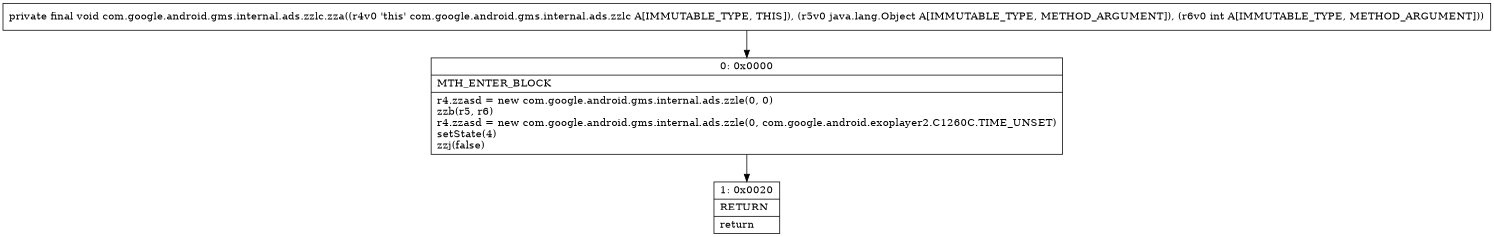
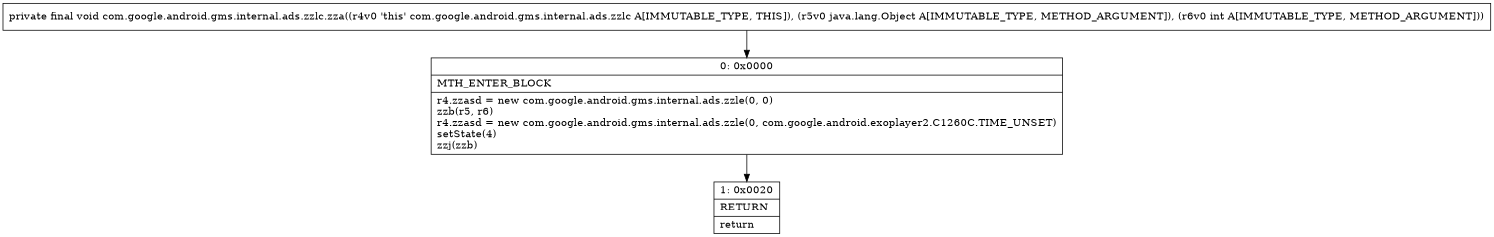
(461, 145) -> (458, 145)
